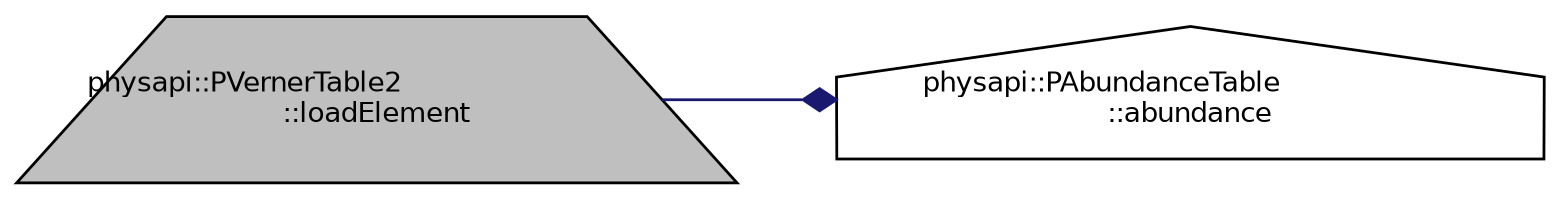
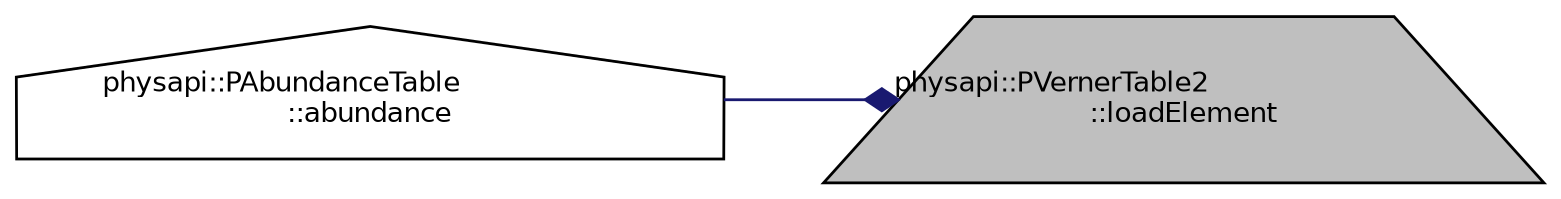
(732, 100) -> (794, 100)
